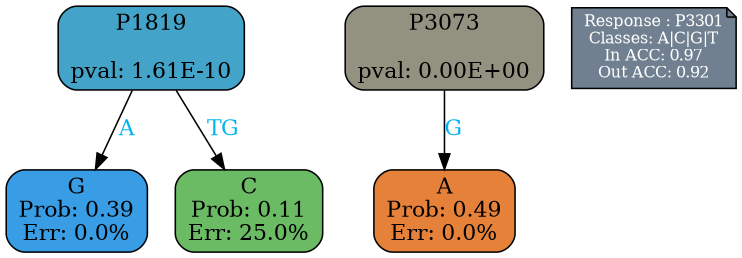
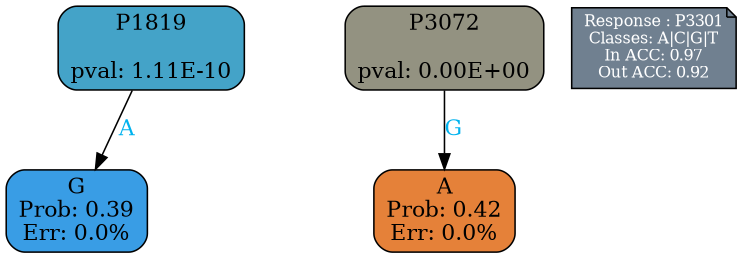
(151, 48) -> (151, 48)
(444, 48) -> (444, 48)
(249, 211) -> none
(444, 211) -> (444, 211)
